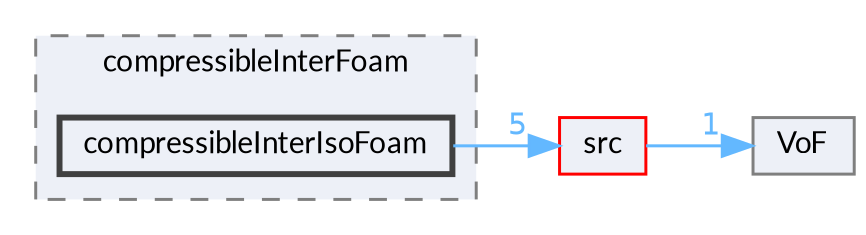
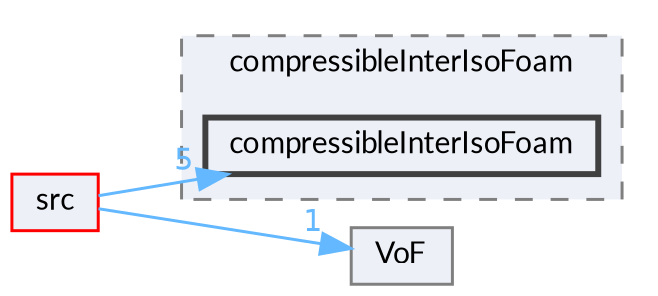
(256, 64) -> (402, 64)
(495, 146) -> (148, 187)
